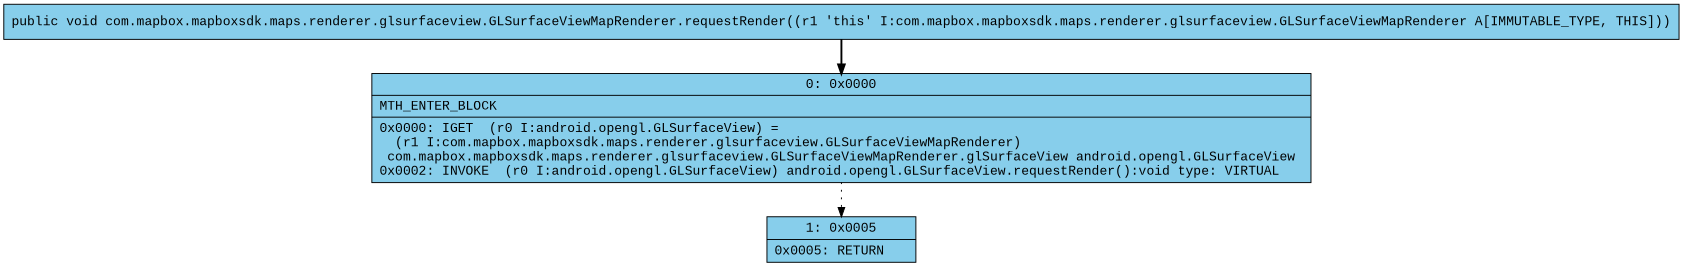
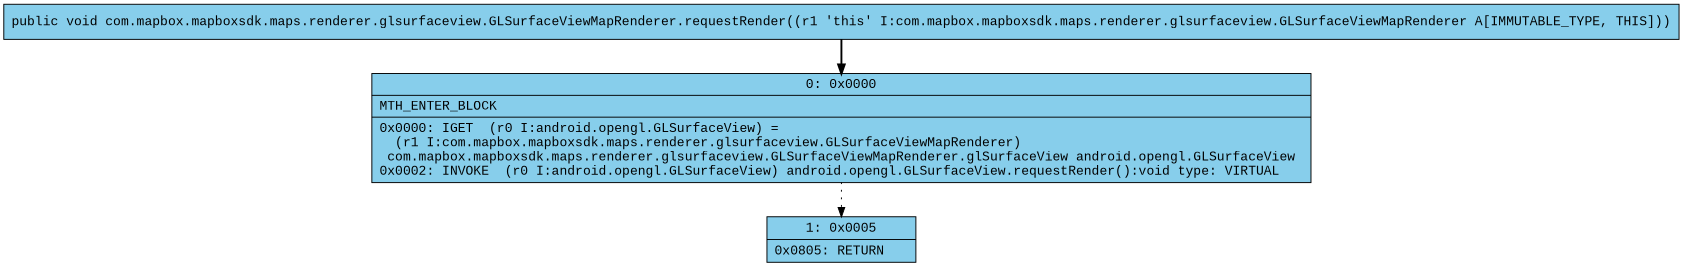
(841, 250) -> (841, 250)
